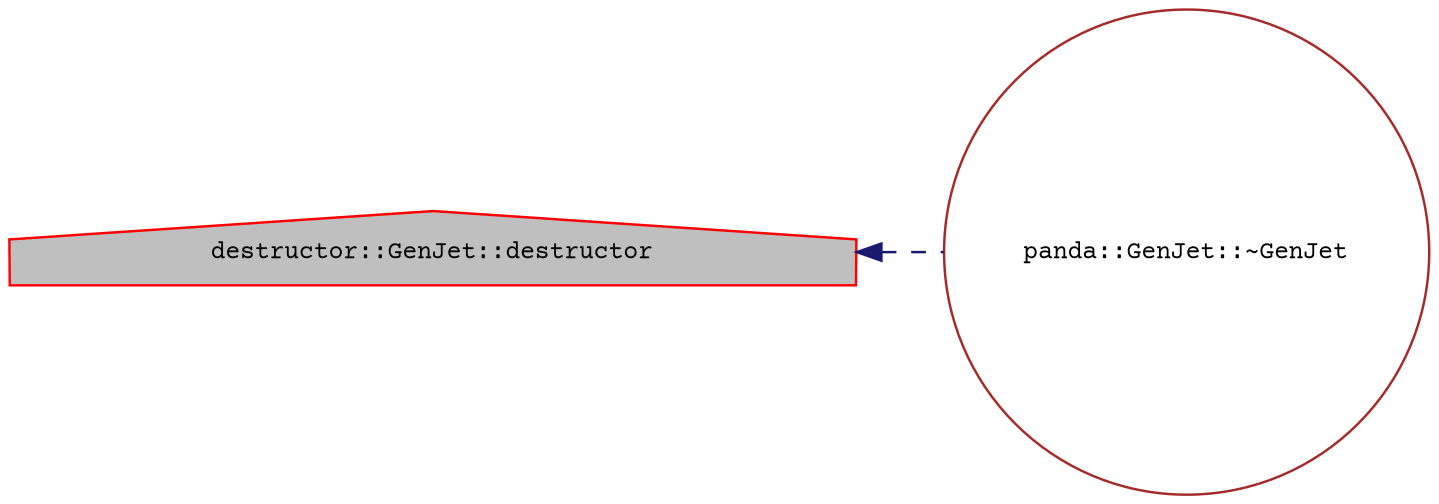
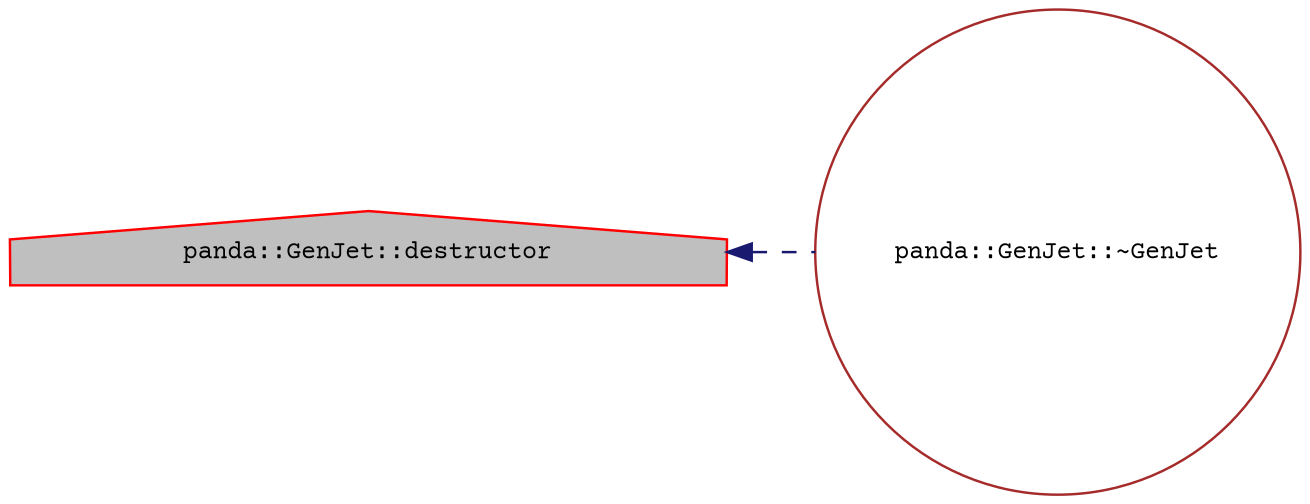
(433, 252) -> (368, 252)
